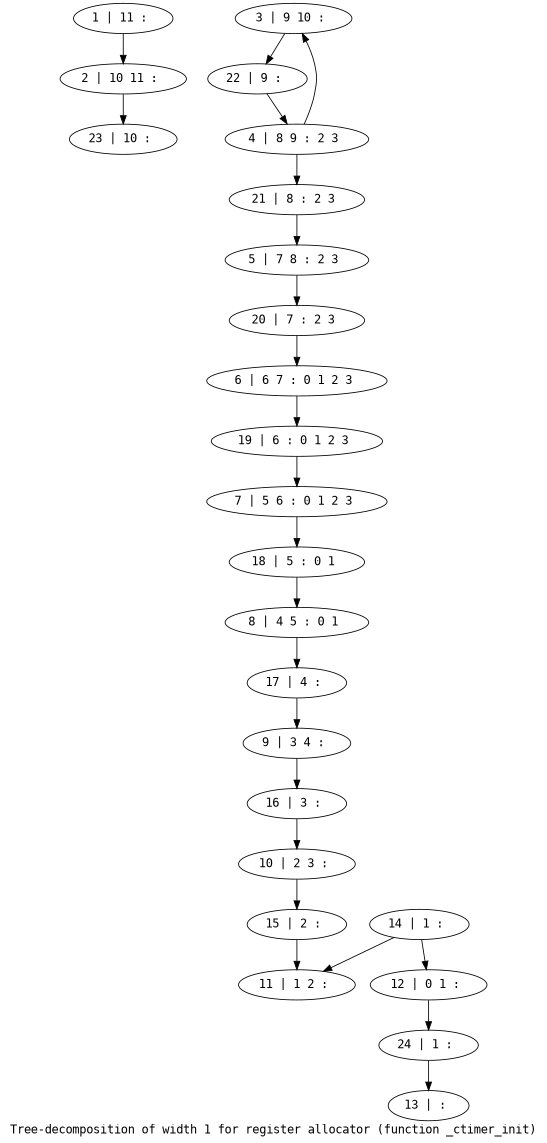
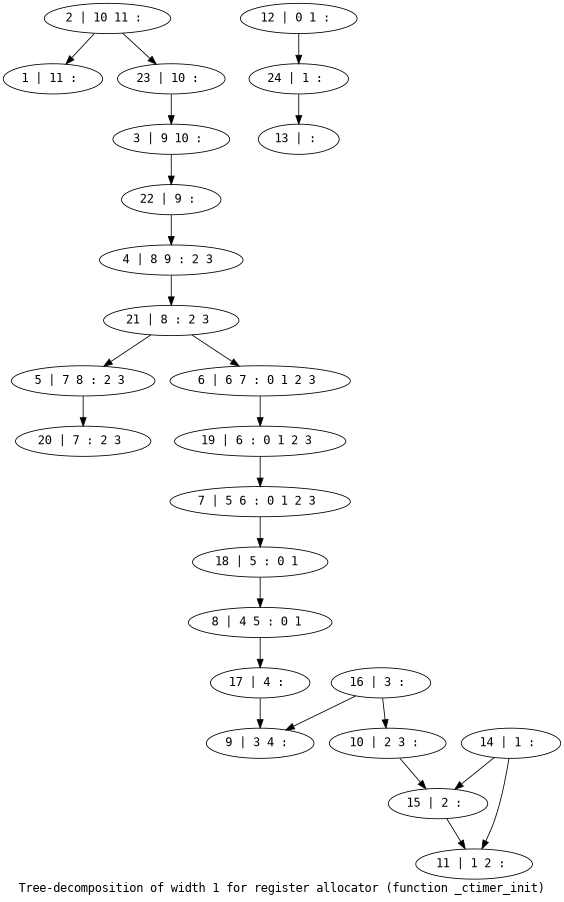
(123, 45) -> (83, 46)
(316, 83) -> (171, 105)
(297, 347) -> (212, 348)
(297, 769) -> (325, 711)
(423, 951) -> (478, 771)
